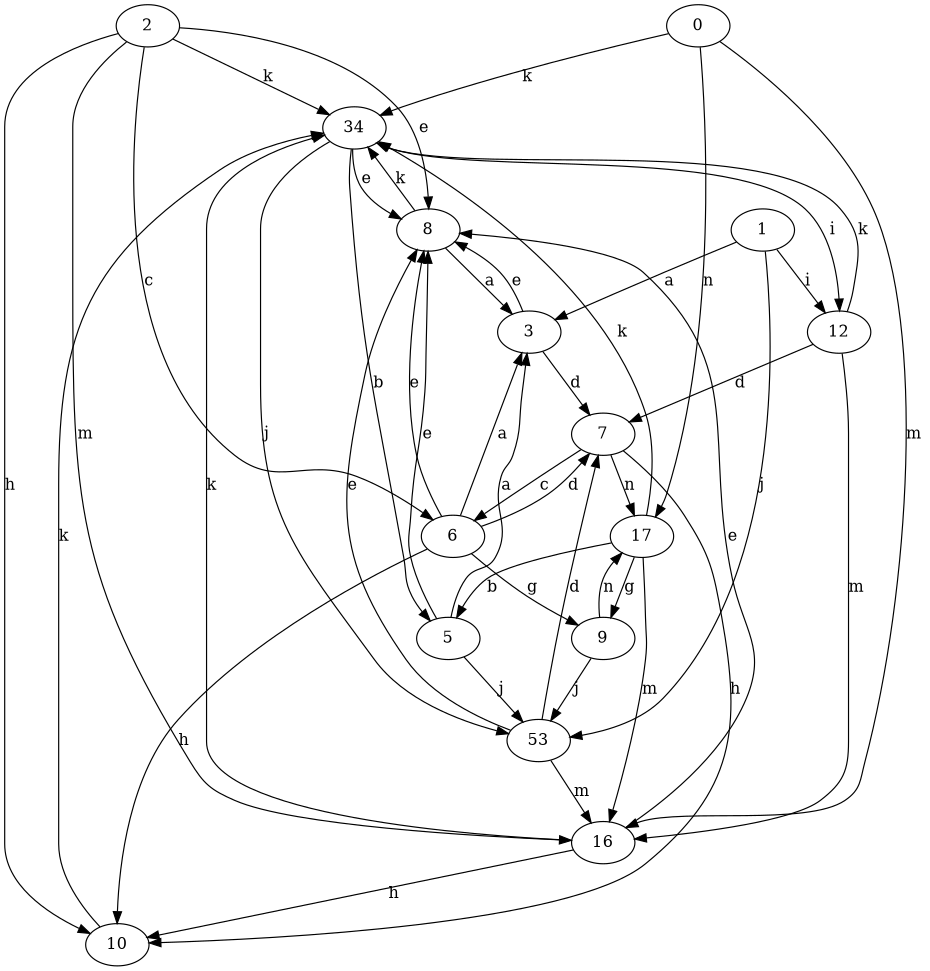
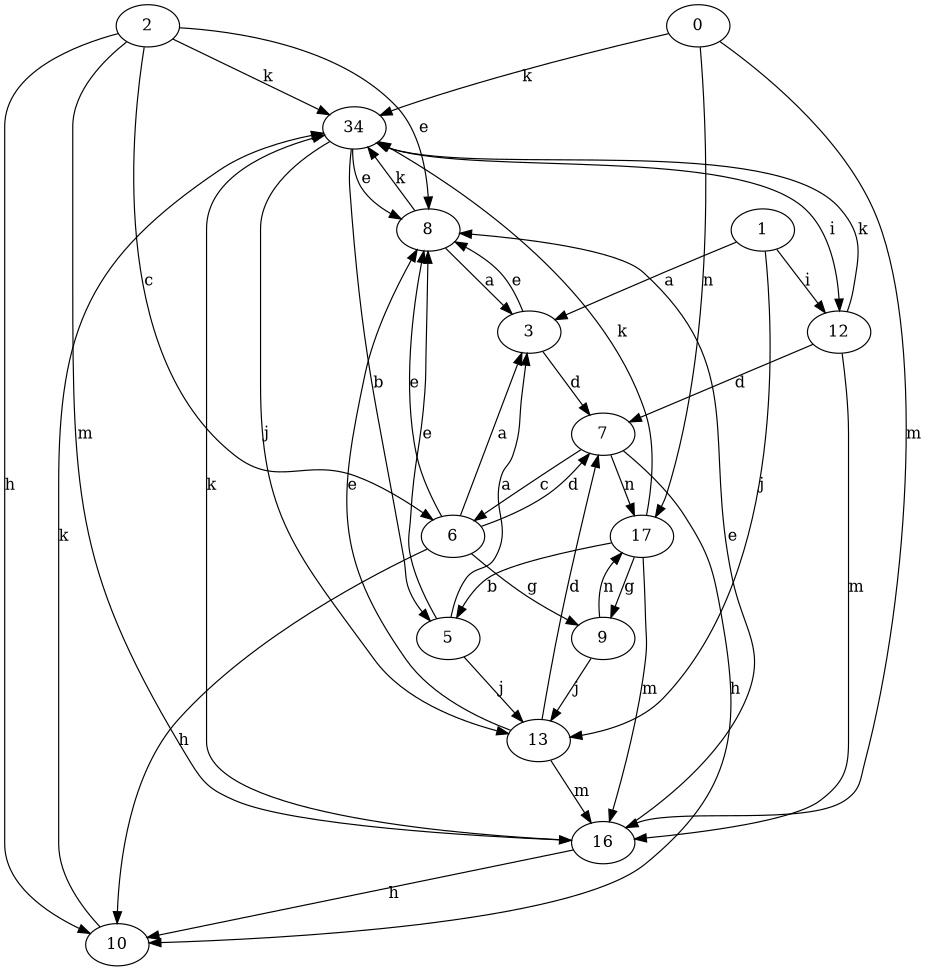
(539, 741) -> (539, 741)
